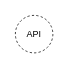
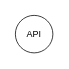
(34, 34) -> (34, 34)
